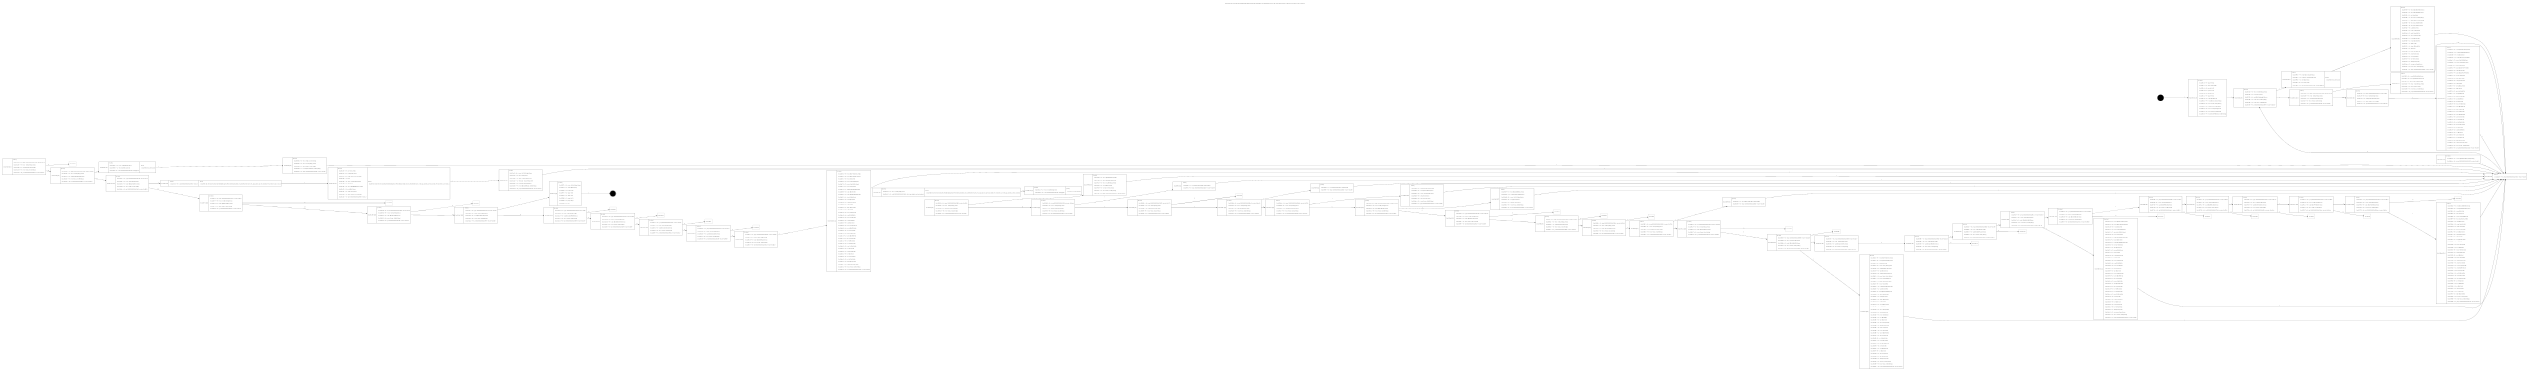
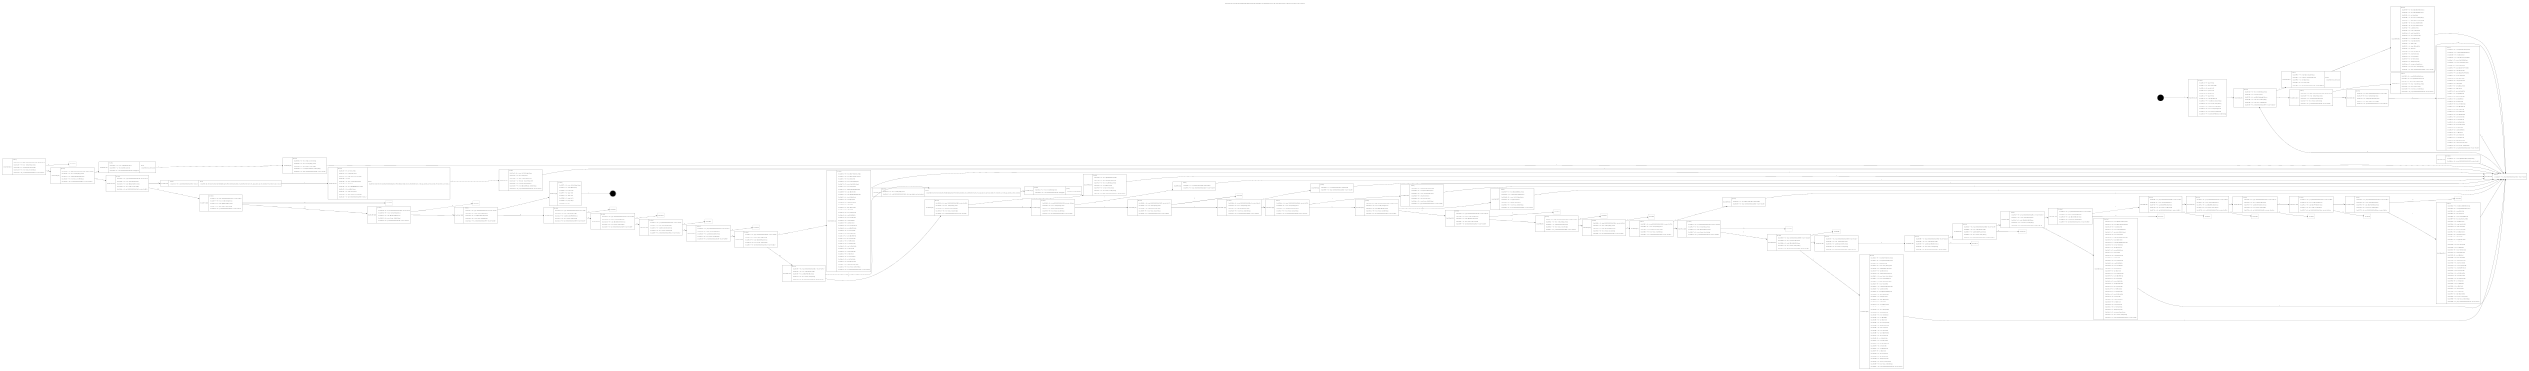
none -> (804, 273)
